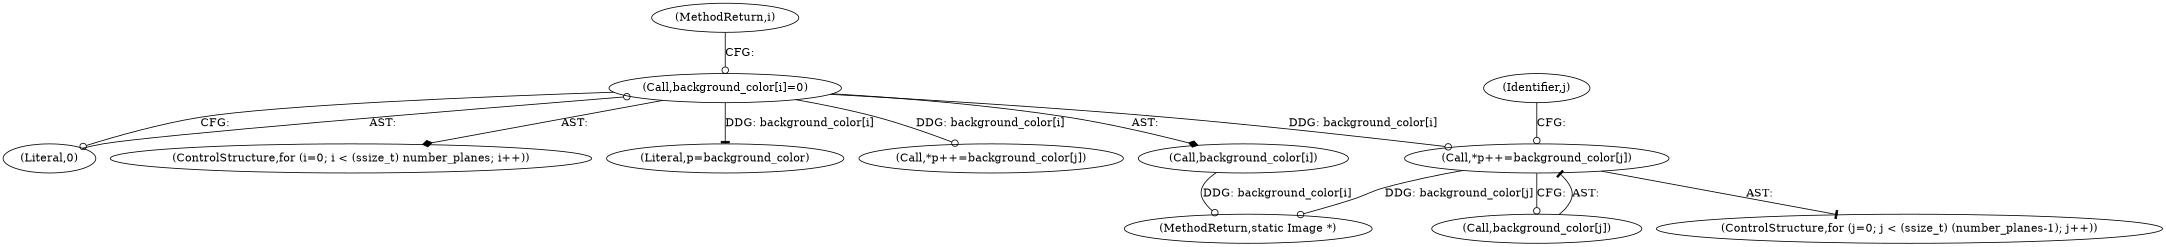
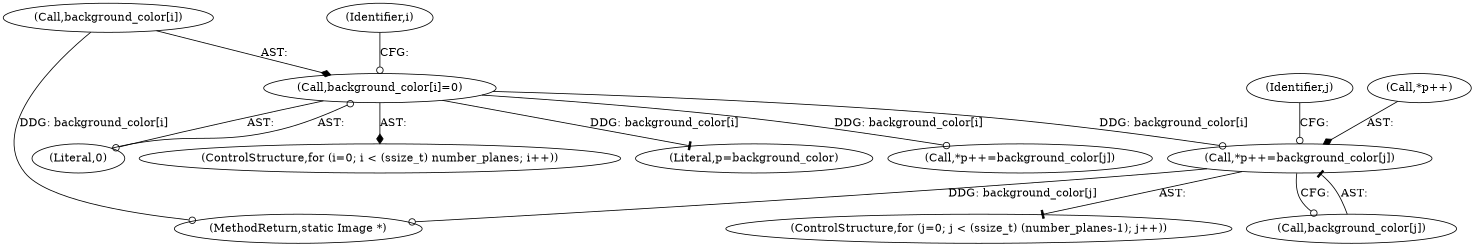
(725, 18) -> (380, 18)
none -> (1419, 88)
(1029, 112) -> (239, 52)
(217, 123) -> (263, 123)
